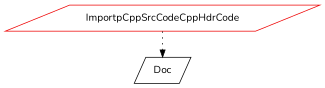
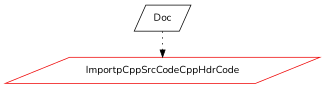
(163, 41) -> (163, 41)
